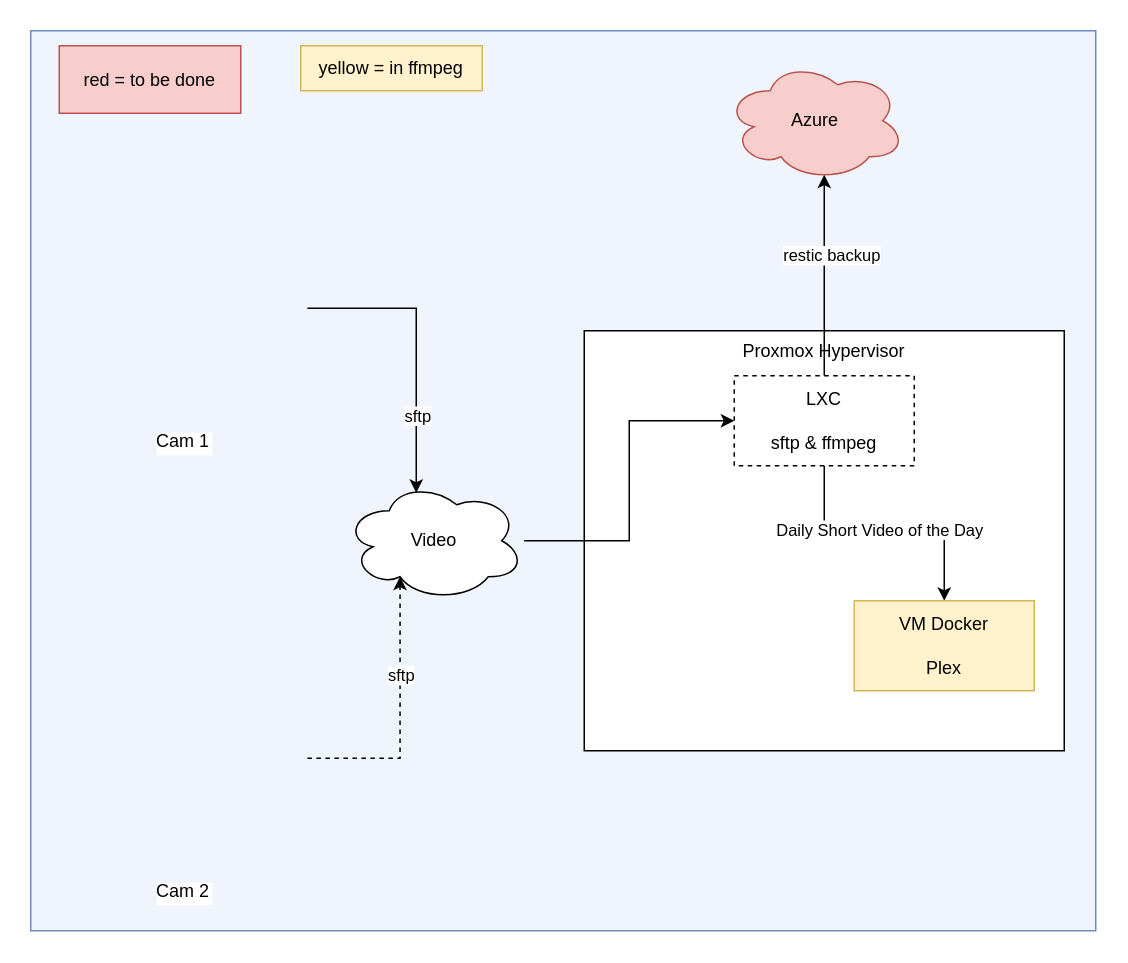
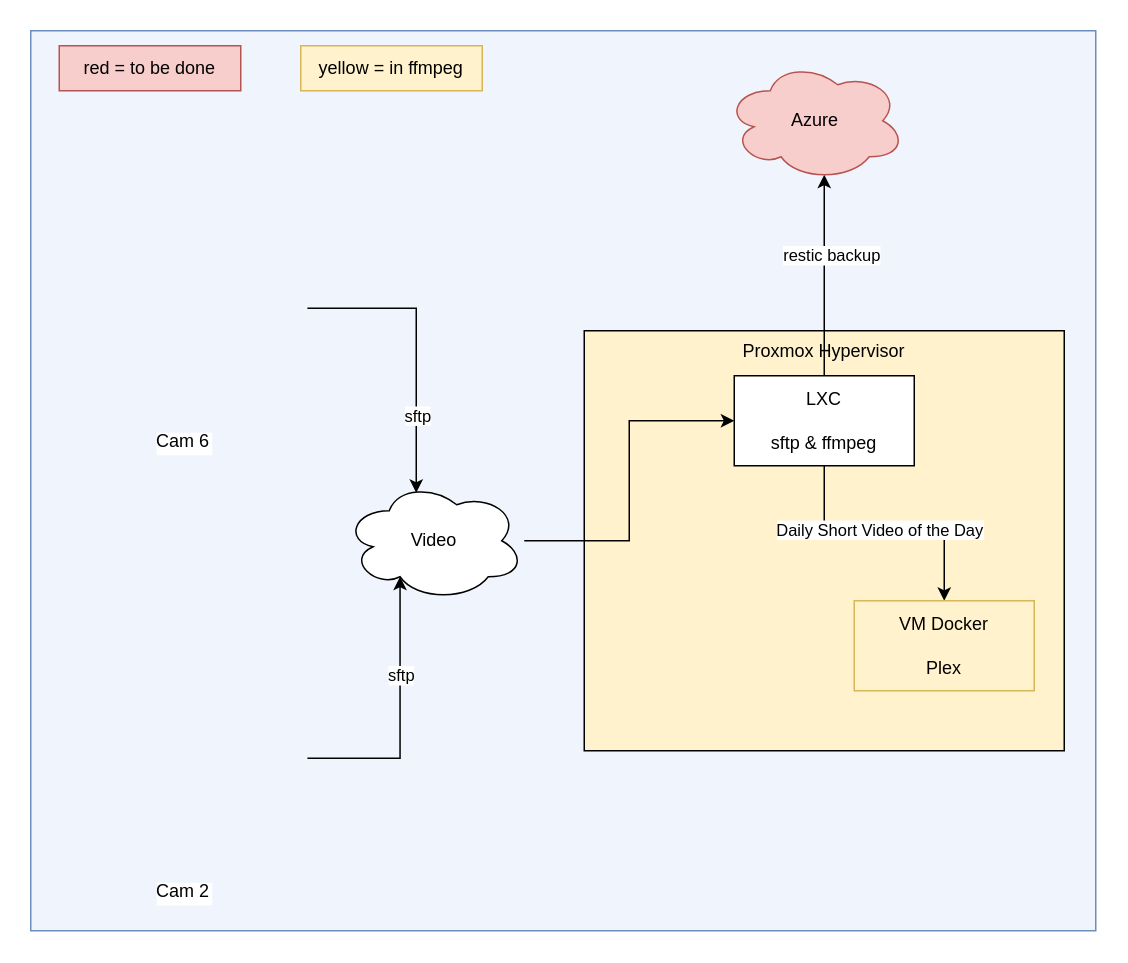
(150, 80) -> (150, 68)
(824, 421) -> (824, 421)
(183, 441) -> (183, 441)
(824, 541) -> (824, 541)
(391, 758) -> (391, 758)
